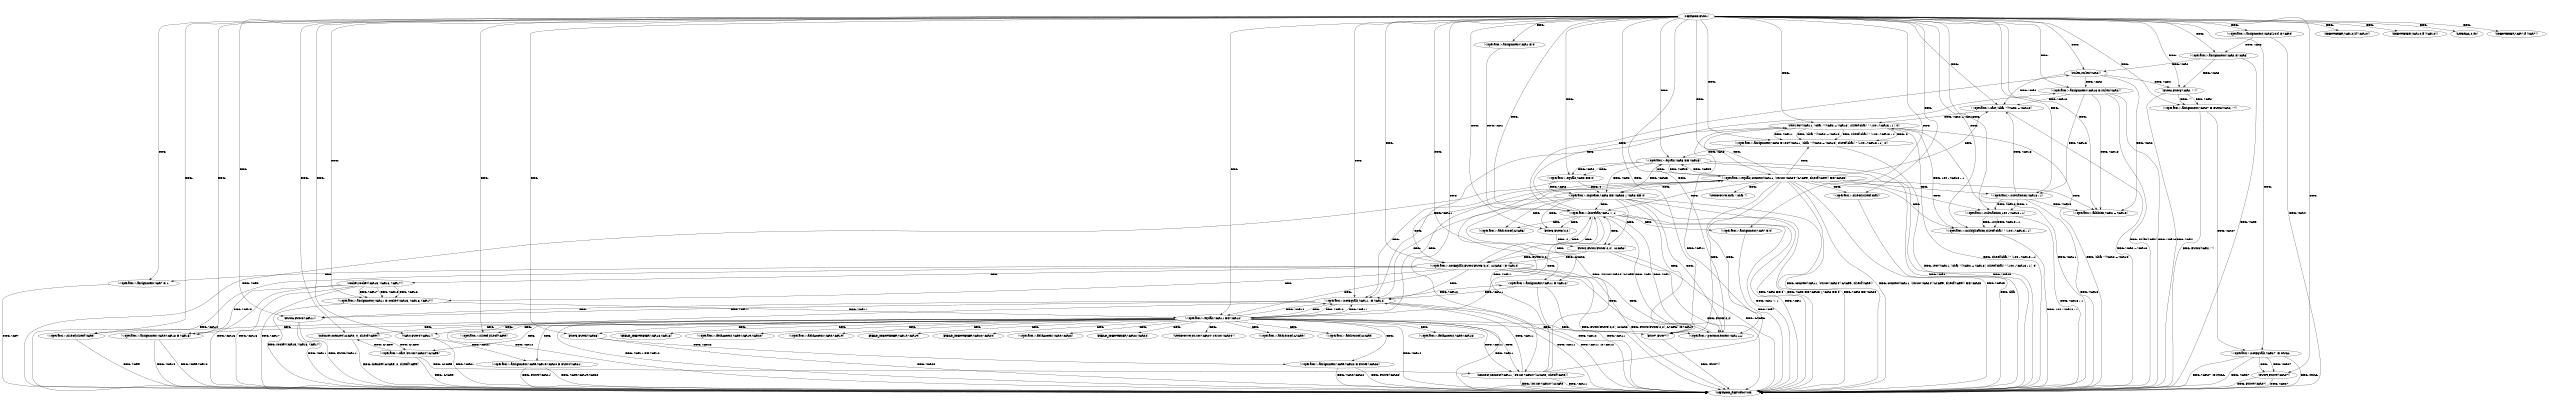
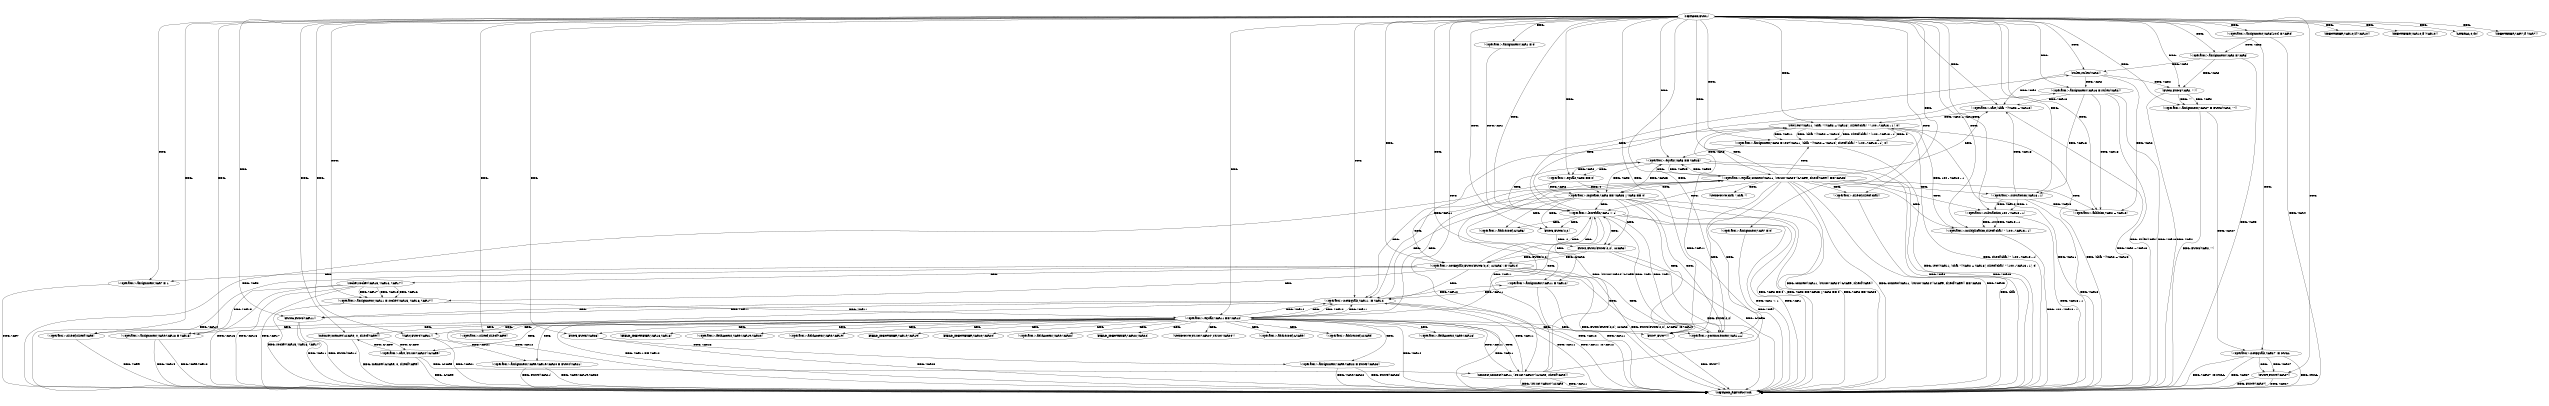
(1666, 227) -> (1535, 175)
(1343, 291) -> none
